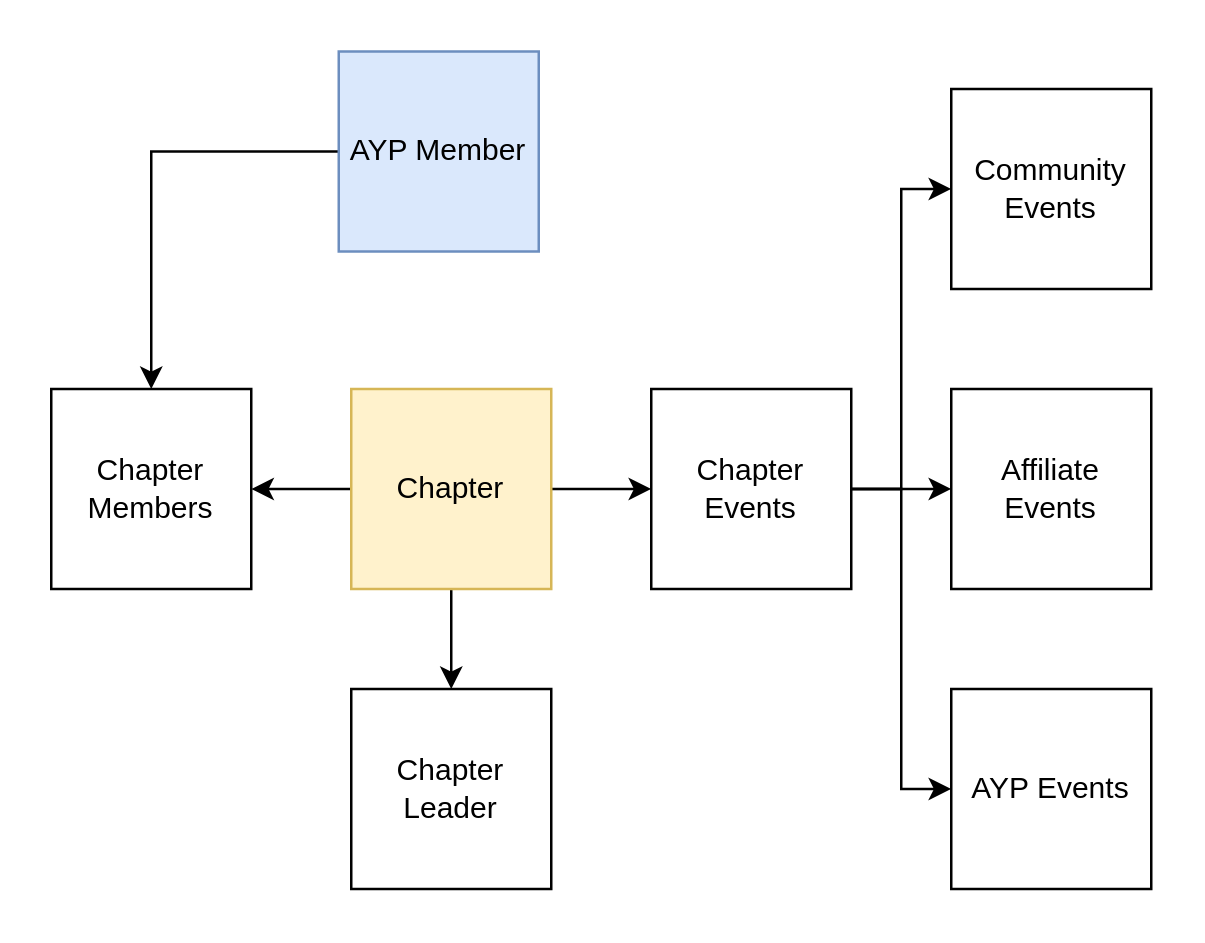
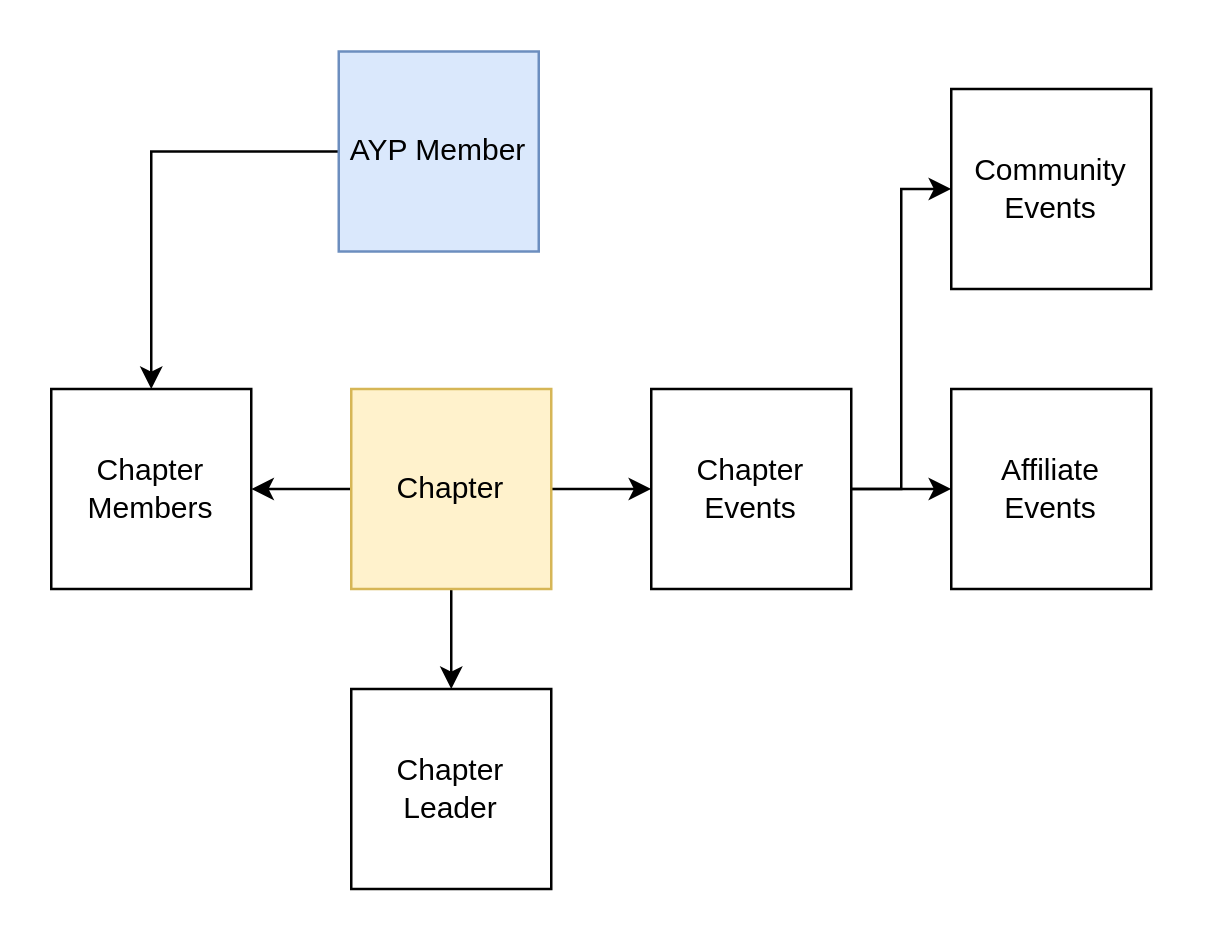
(901, 658) -> none
(1051, 789) -> none
